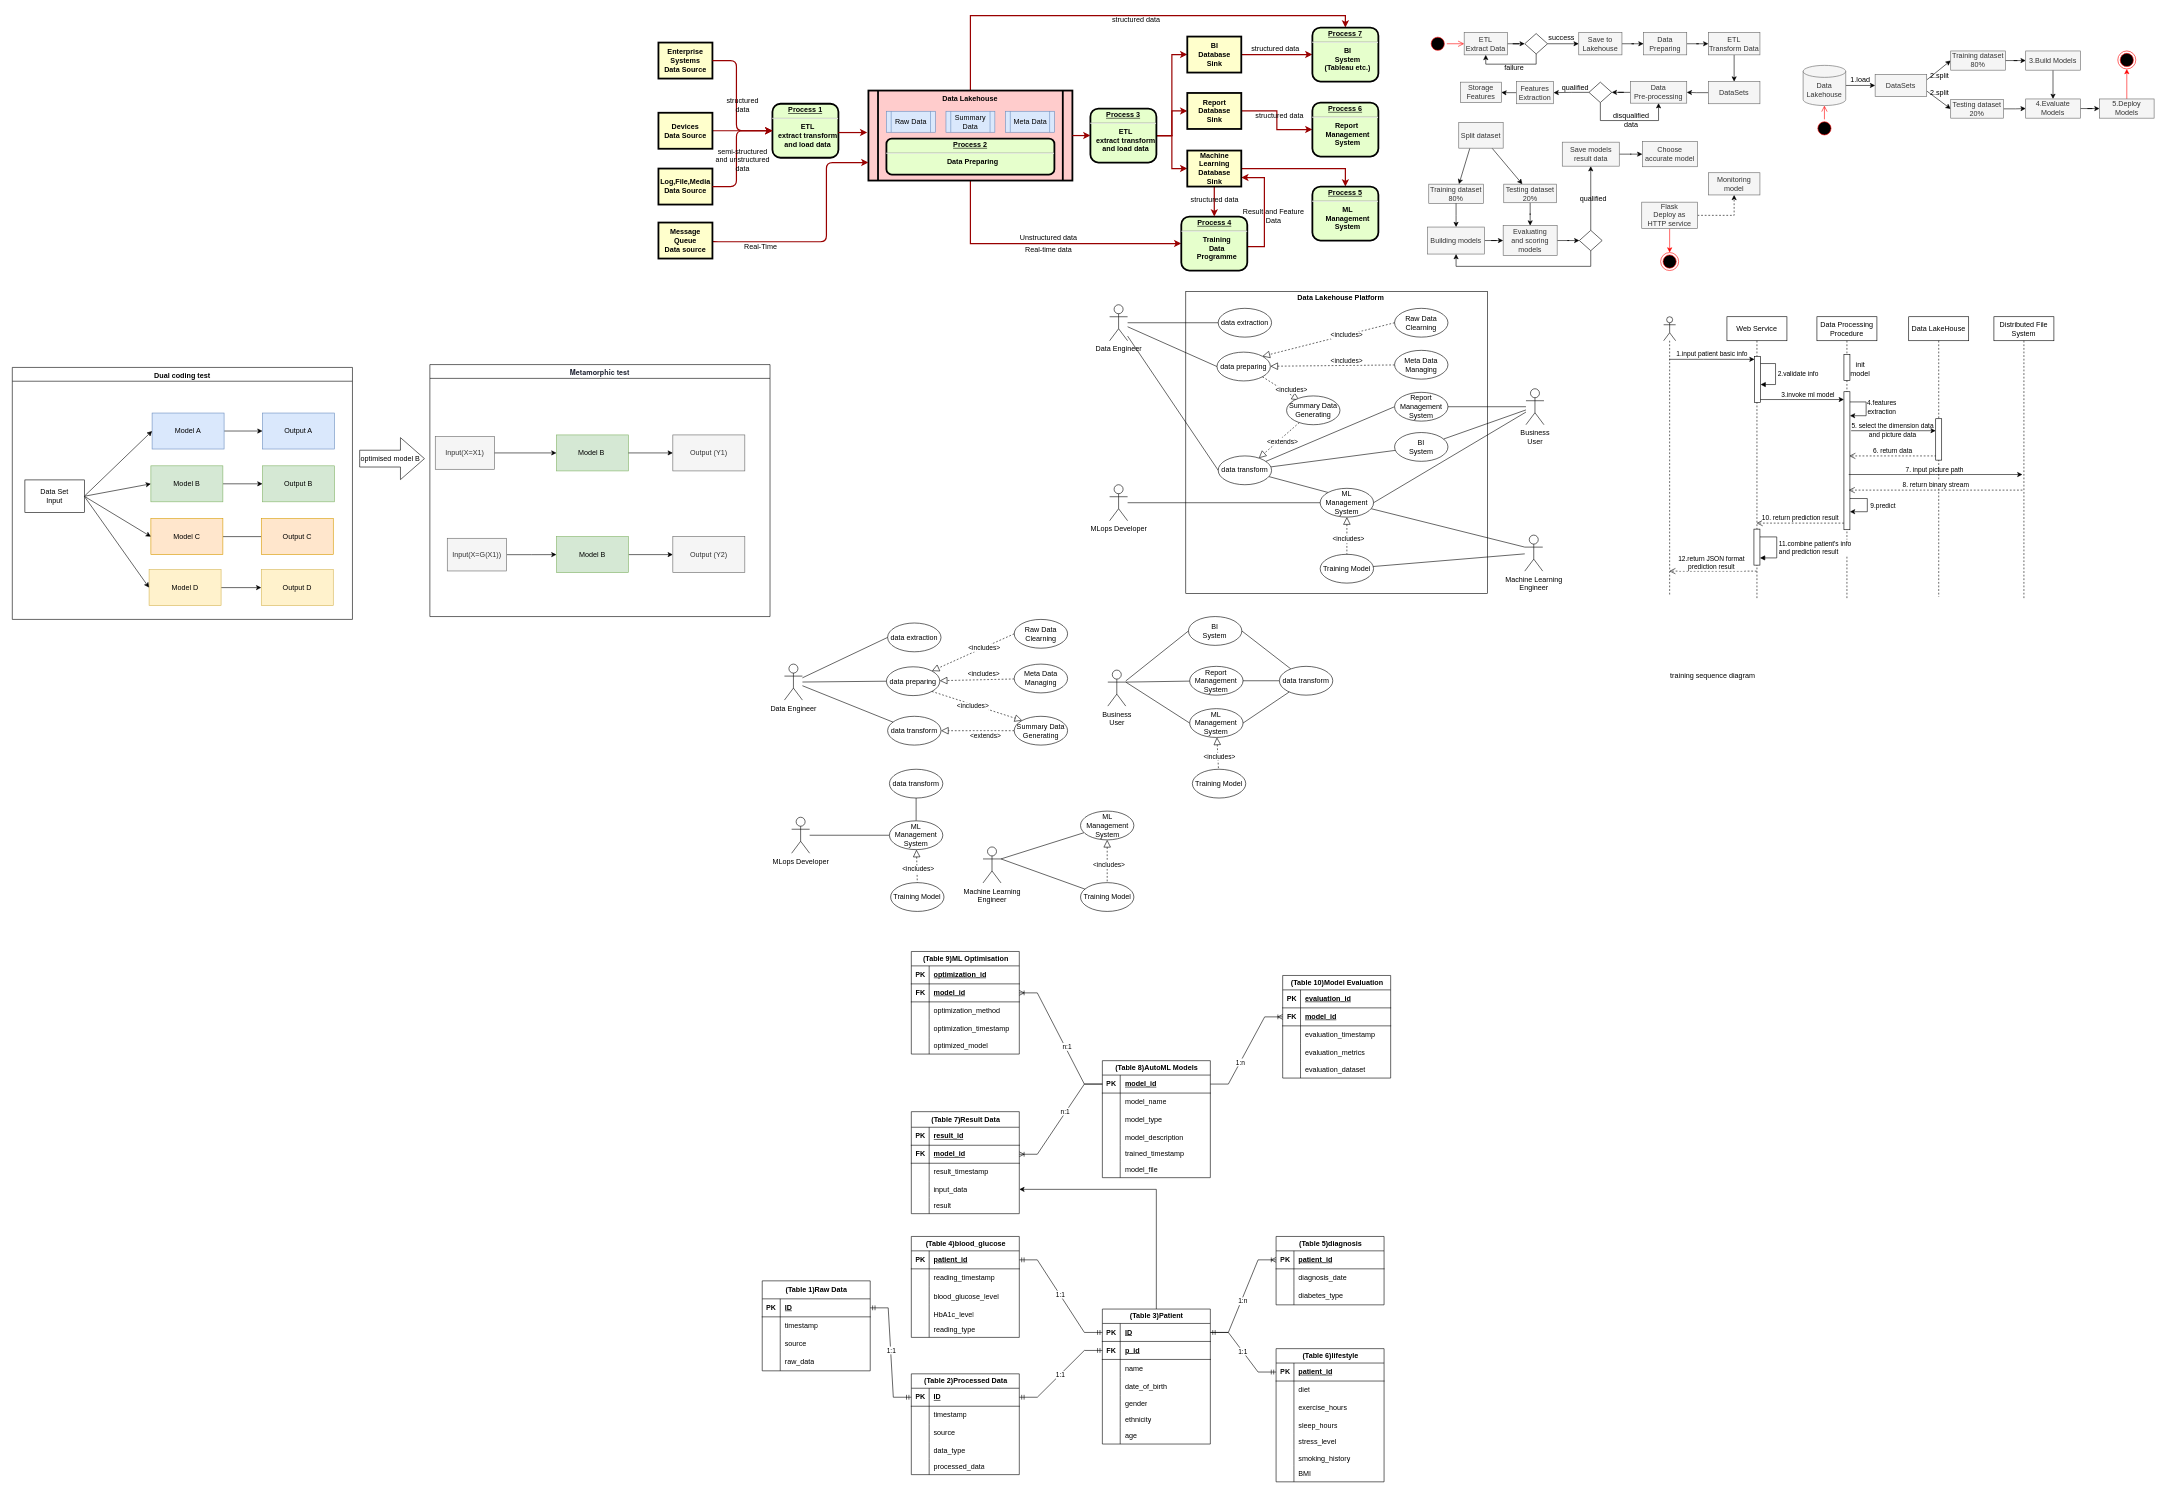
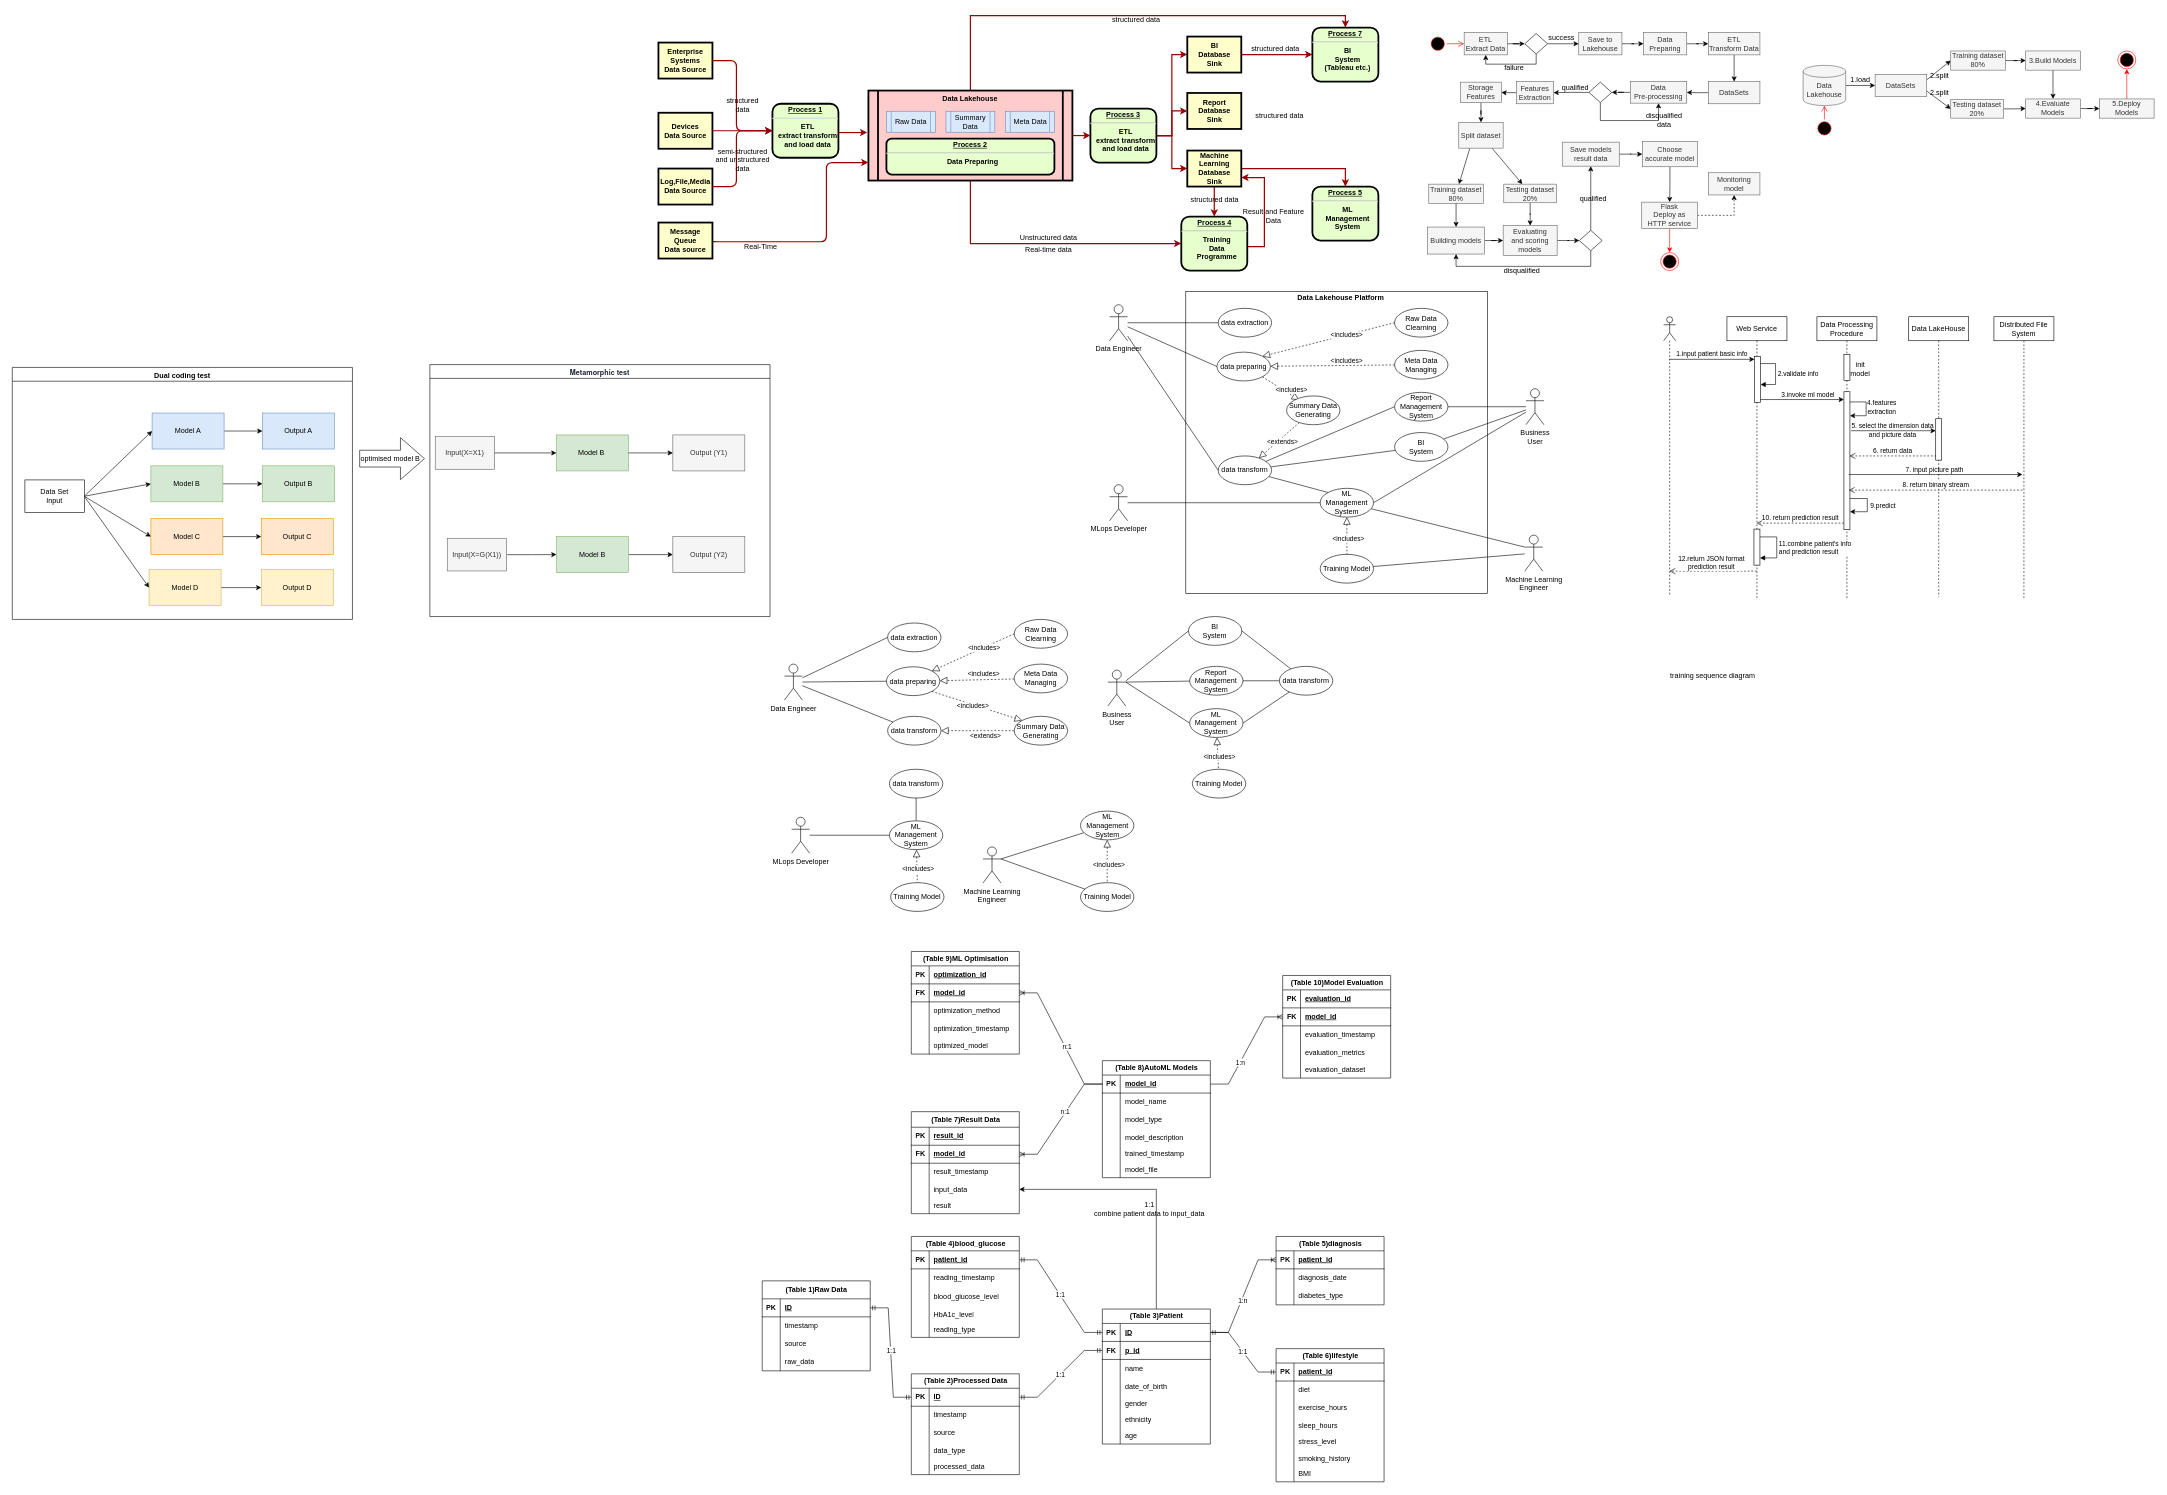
none -> (1481, 111)
(1277, 117) -> none
(1631, 120) -> (1664, 120)
(1346, 129) -> none
none -> (1670, 196)
none -> (1522, 270)
(257, 536) -> (255, 536)
none -> (1149, 1208)
